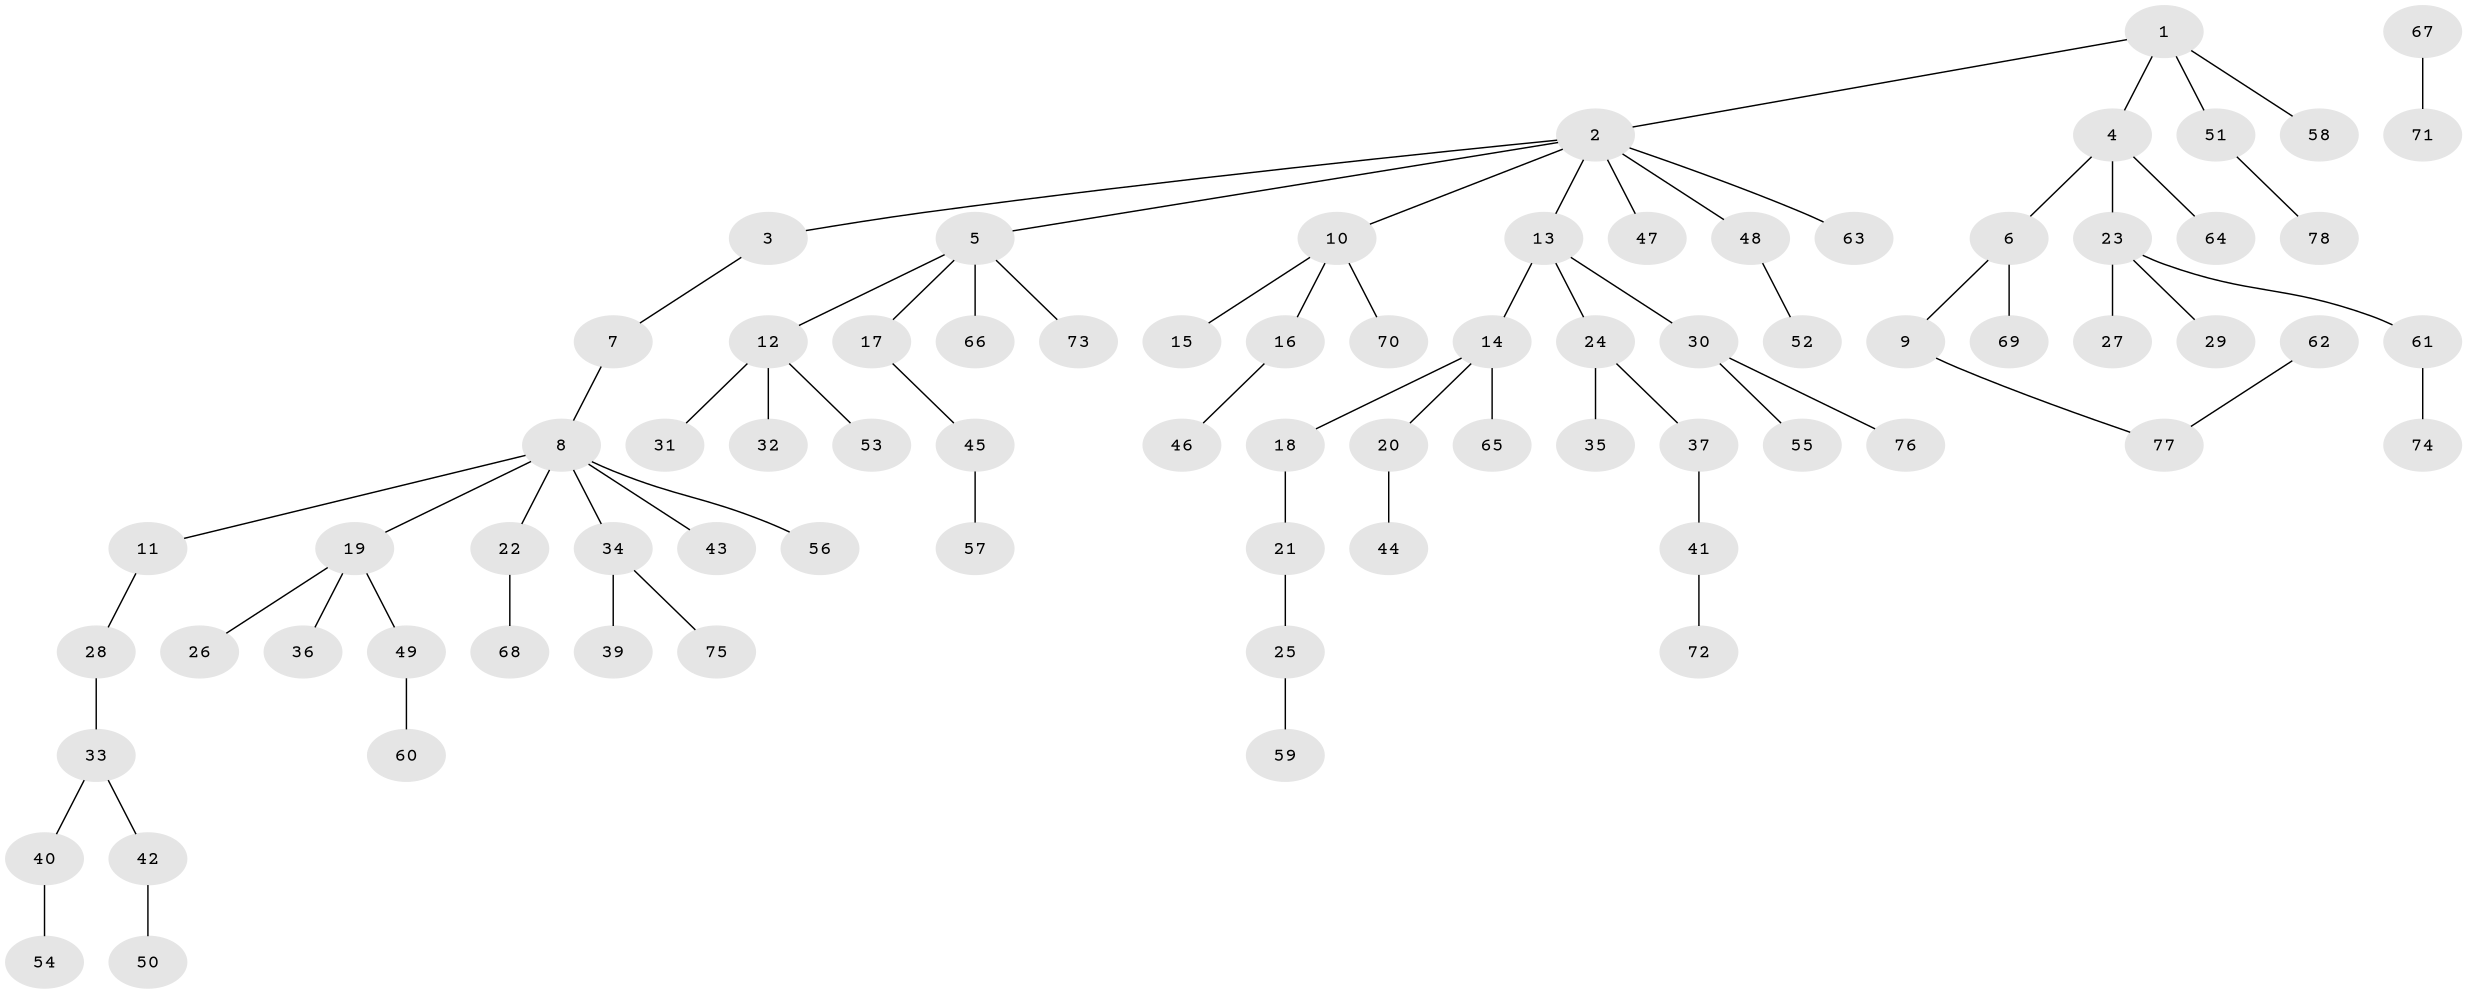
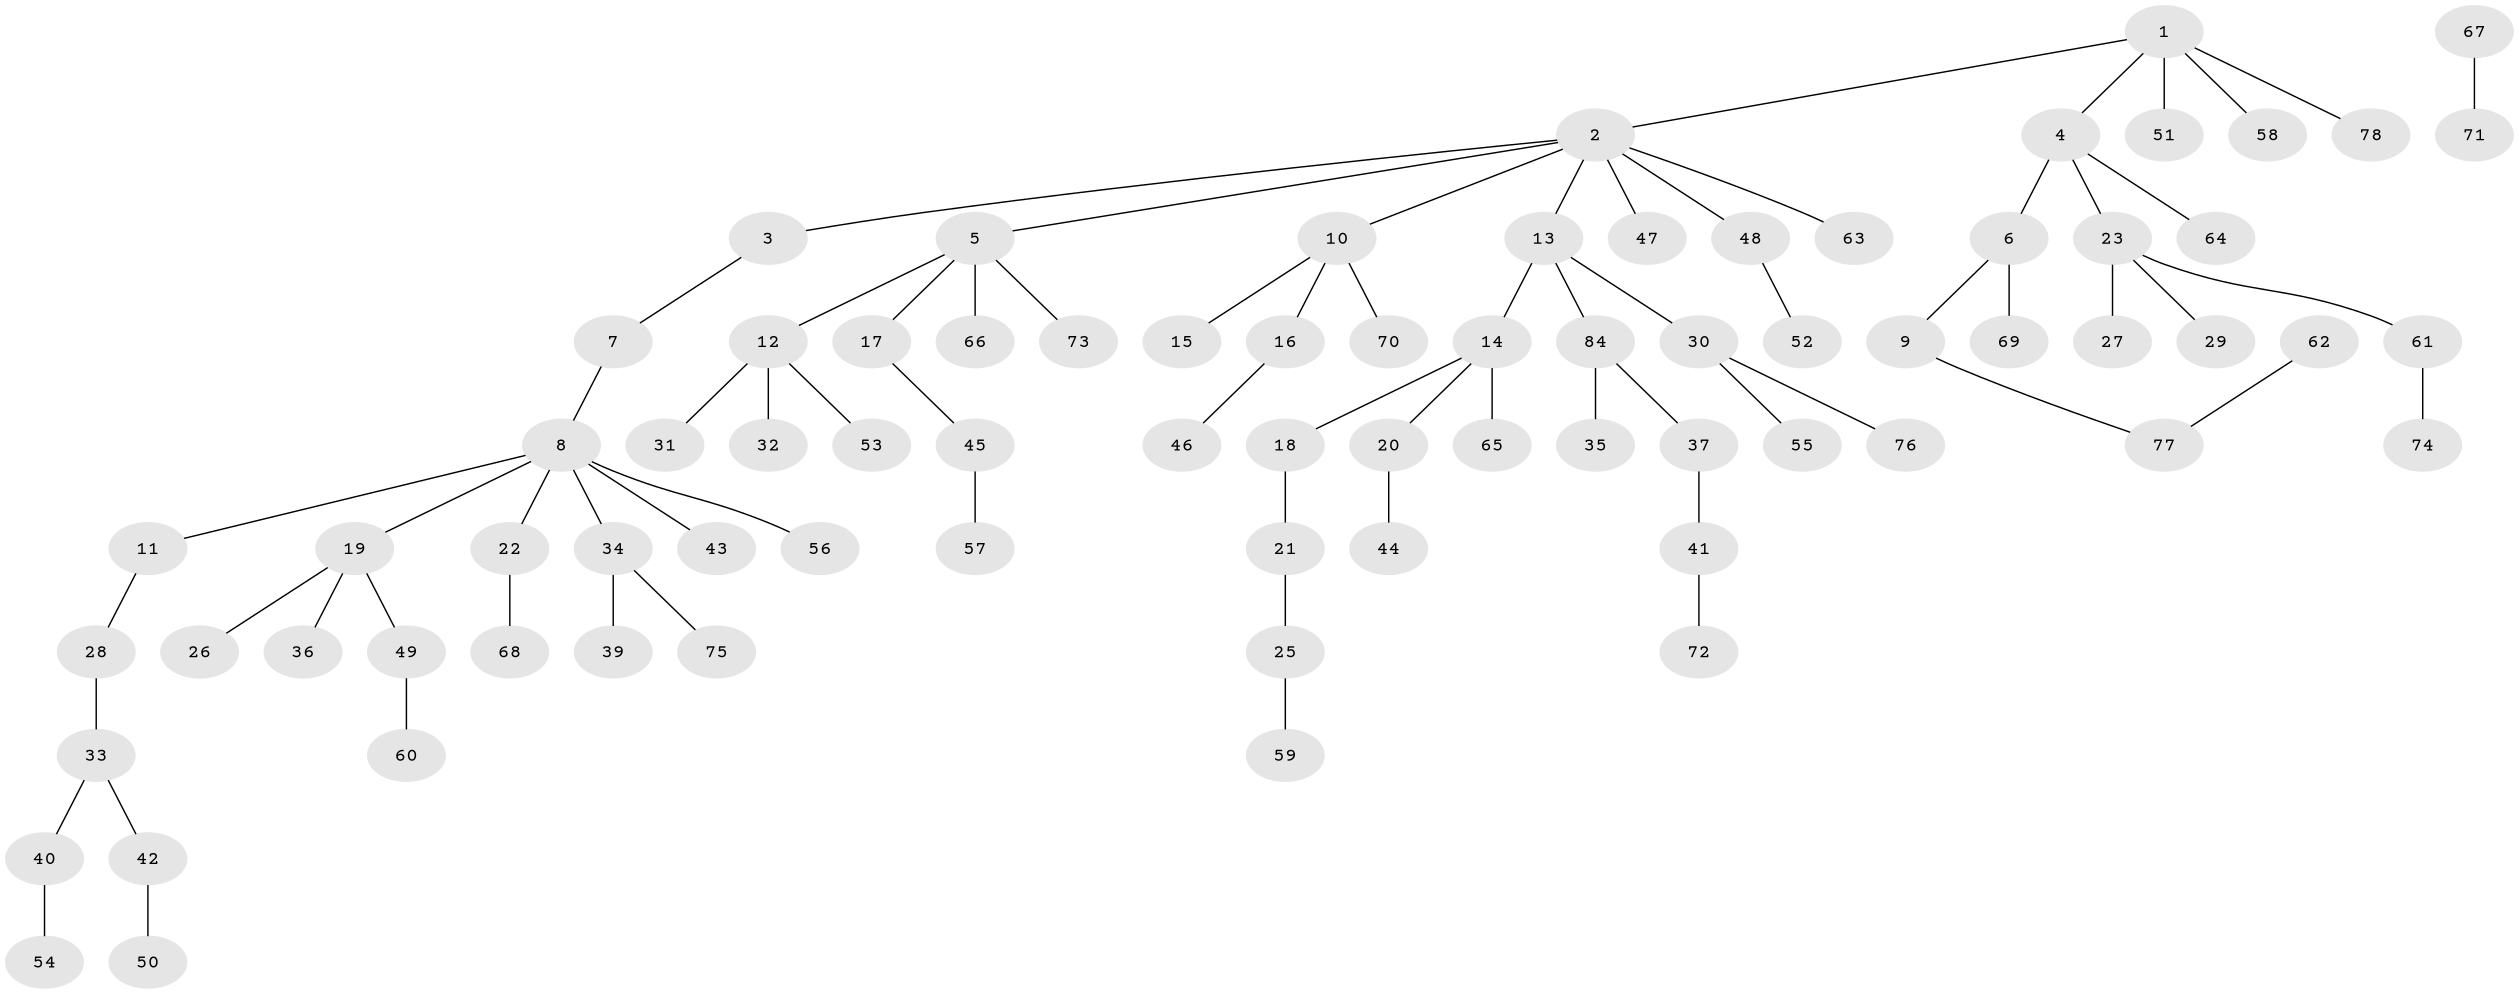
(2267, 187) -> (2268, 83)
(1596, 342) -> (1596, 342)
